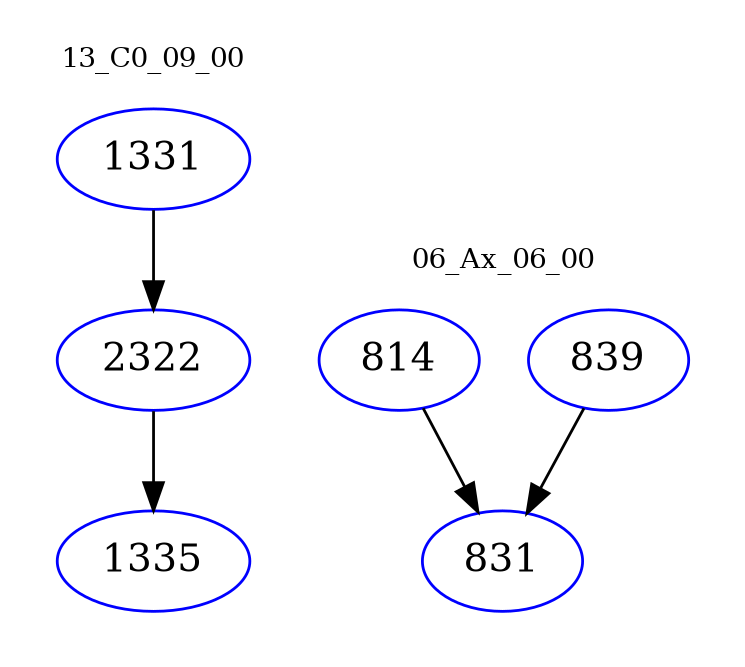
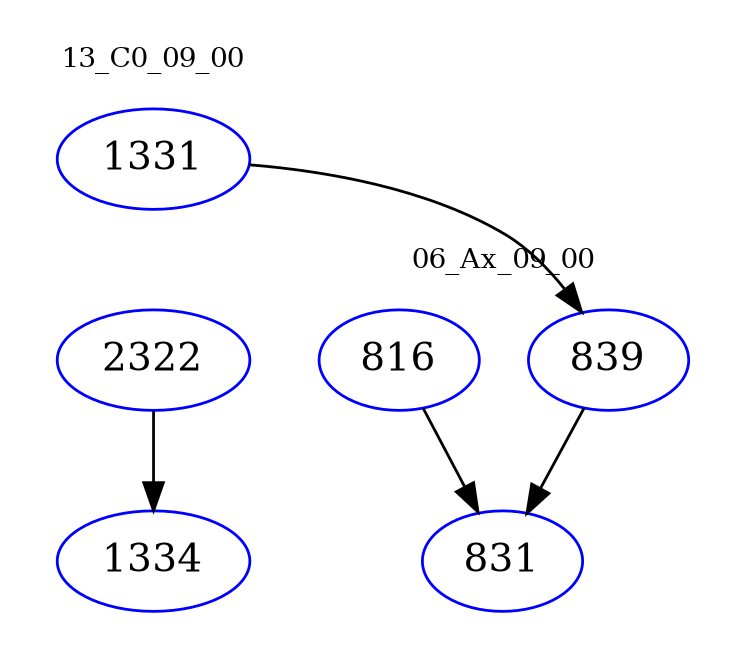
(154, 246) -> (420, 197)
(504, 261) -> (504, 261)
(399, 360) -> (399, 360)
(154, 561) -> (154, 561)
